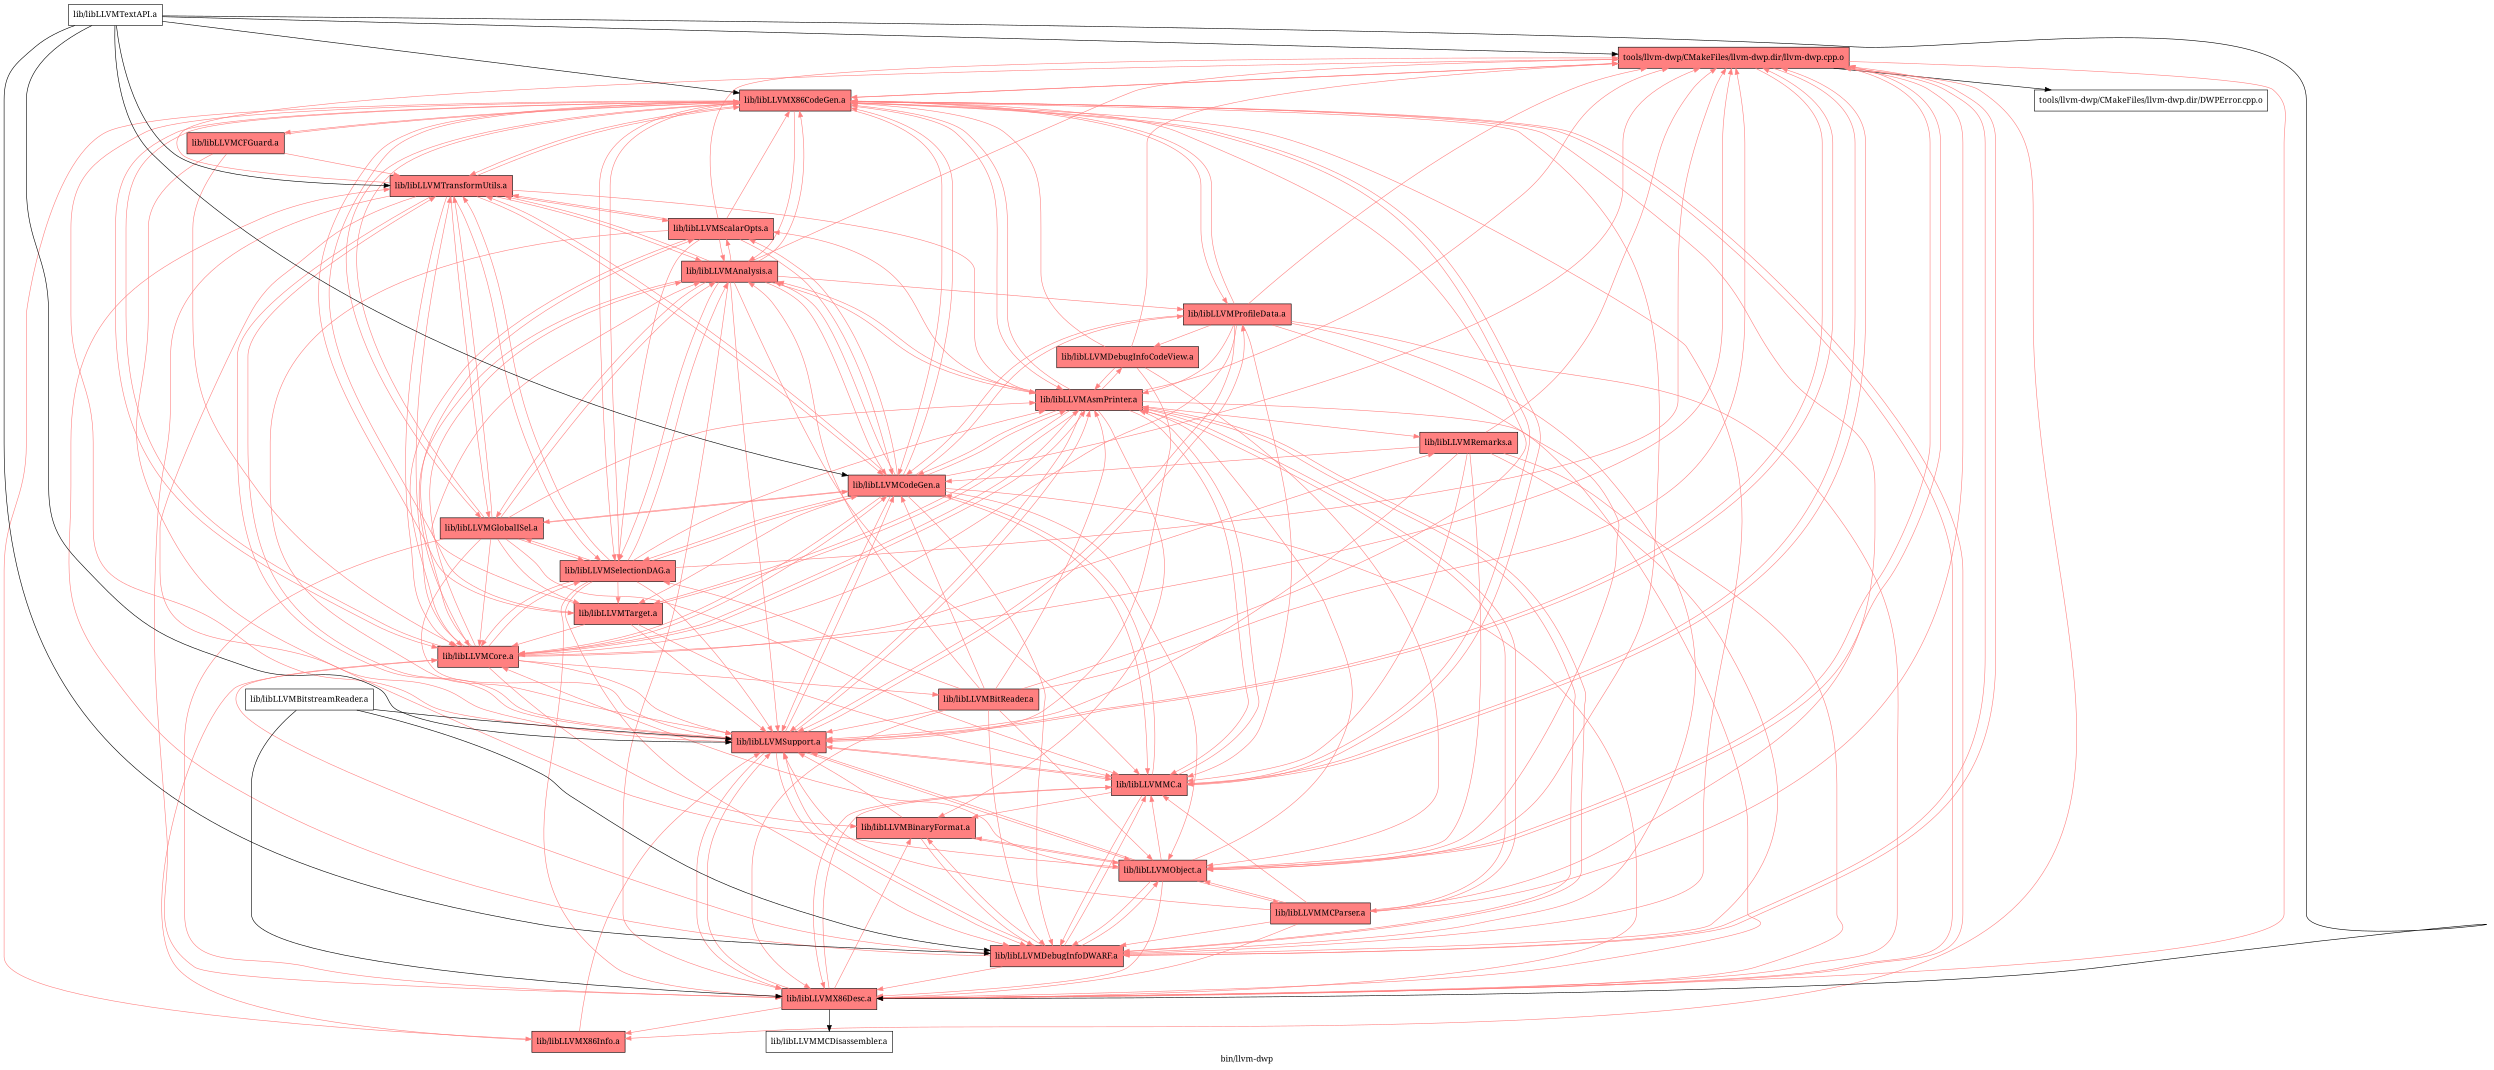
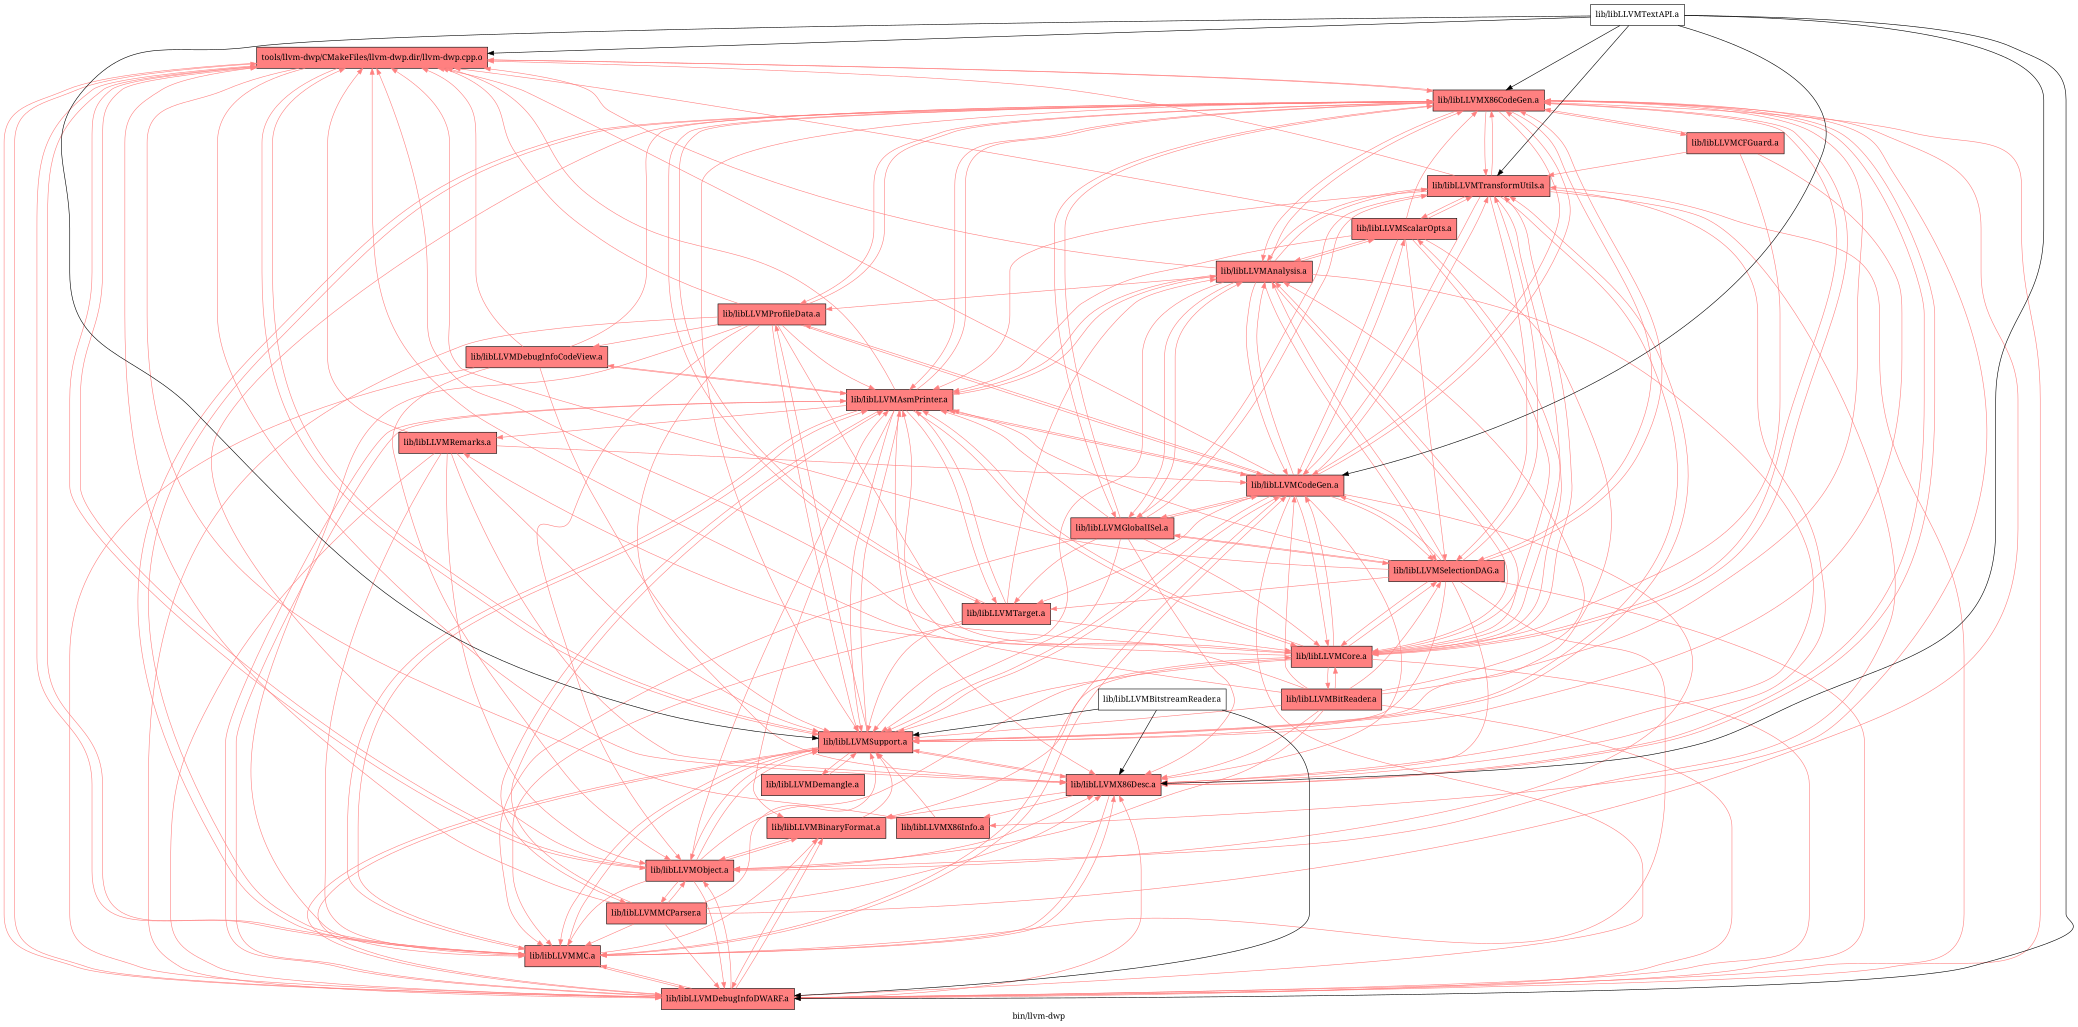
(2151, 101) -> none
(914, 303) -> (1139, 277)
(894, 558) -> (1352, 933)
none -> (813, 785)
none -> (70, 824)
(167, 948) -> (1336, 681)
(829, 1042) -> none
